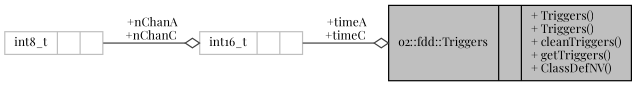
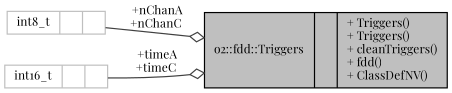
(144, 43) -> (148, 32)
(571, 56) -> (365, 63)
